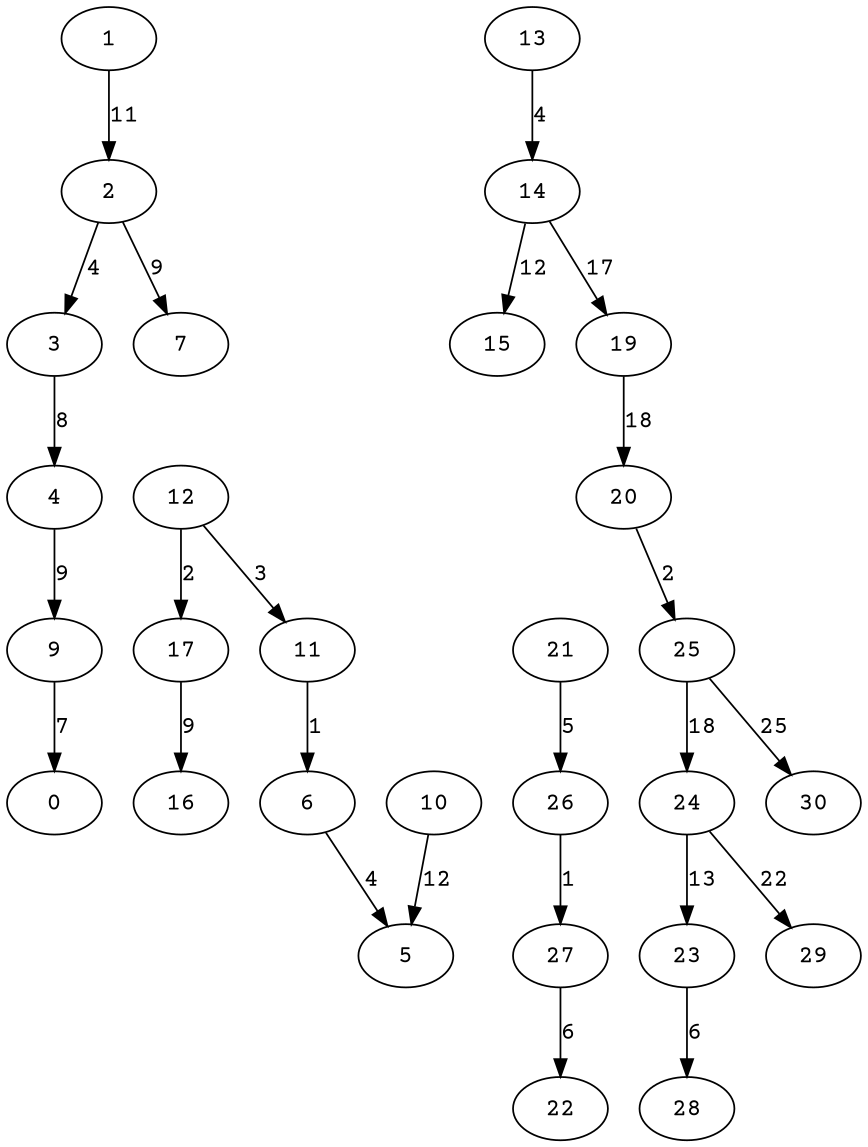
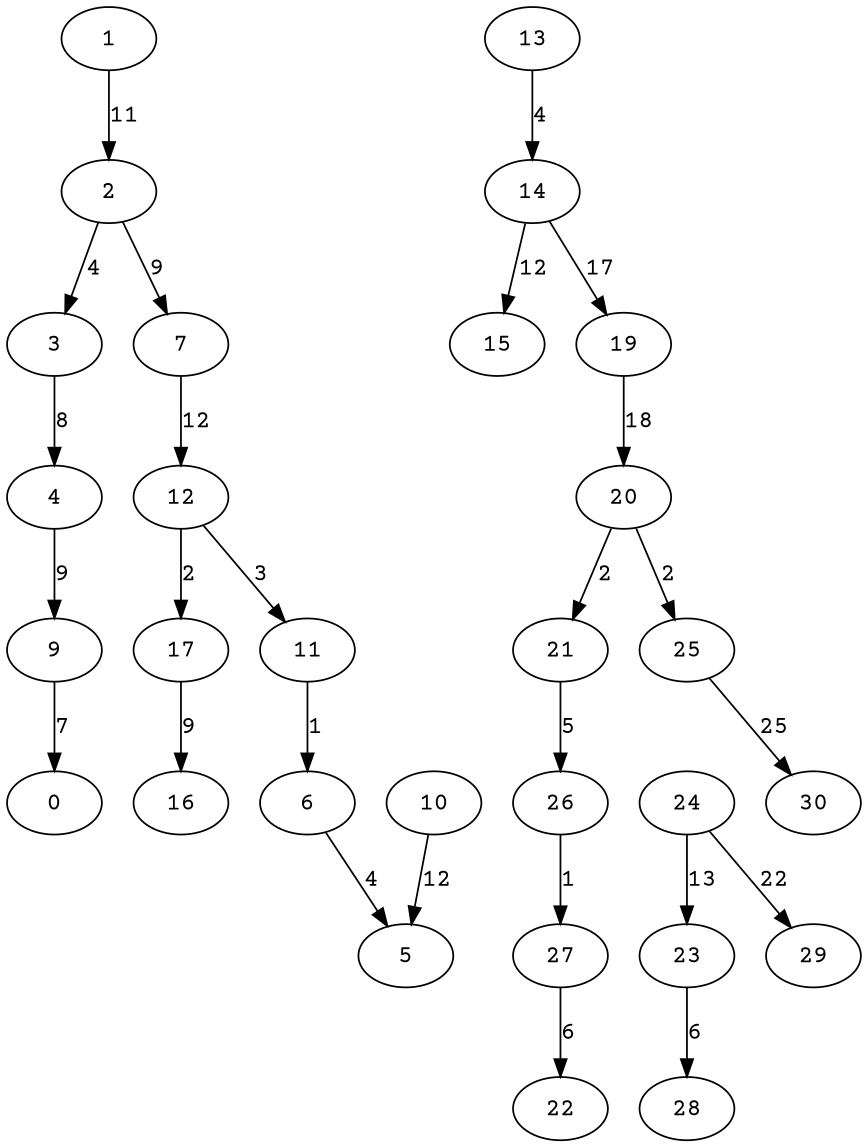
none -> (181, 412)
none -> (595, 566)
(687, 718) -> none
